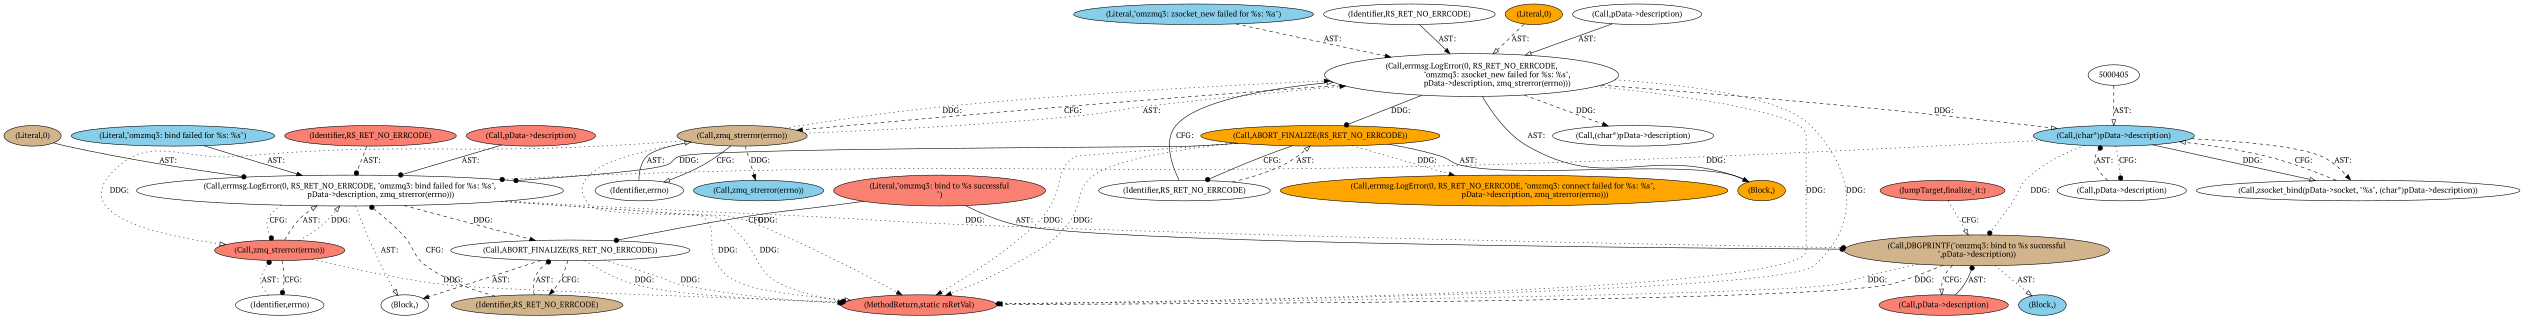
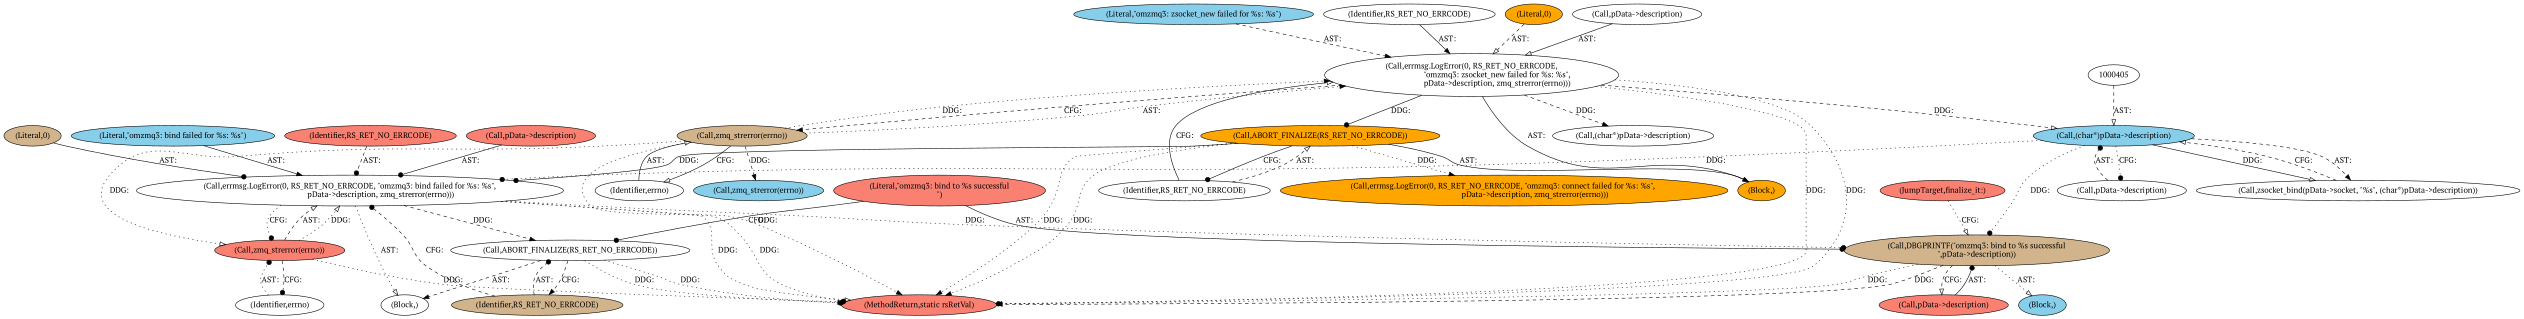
(2114, 75) -> (2114, 75)
